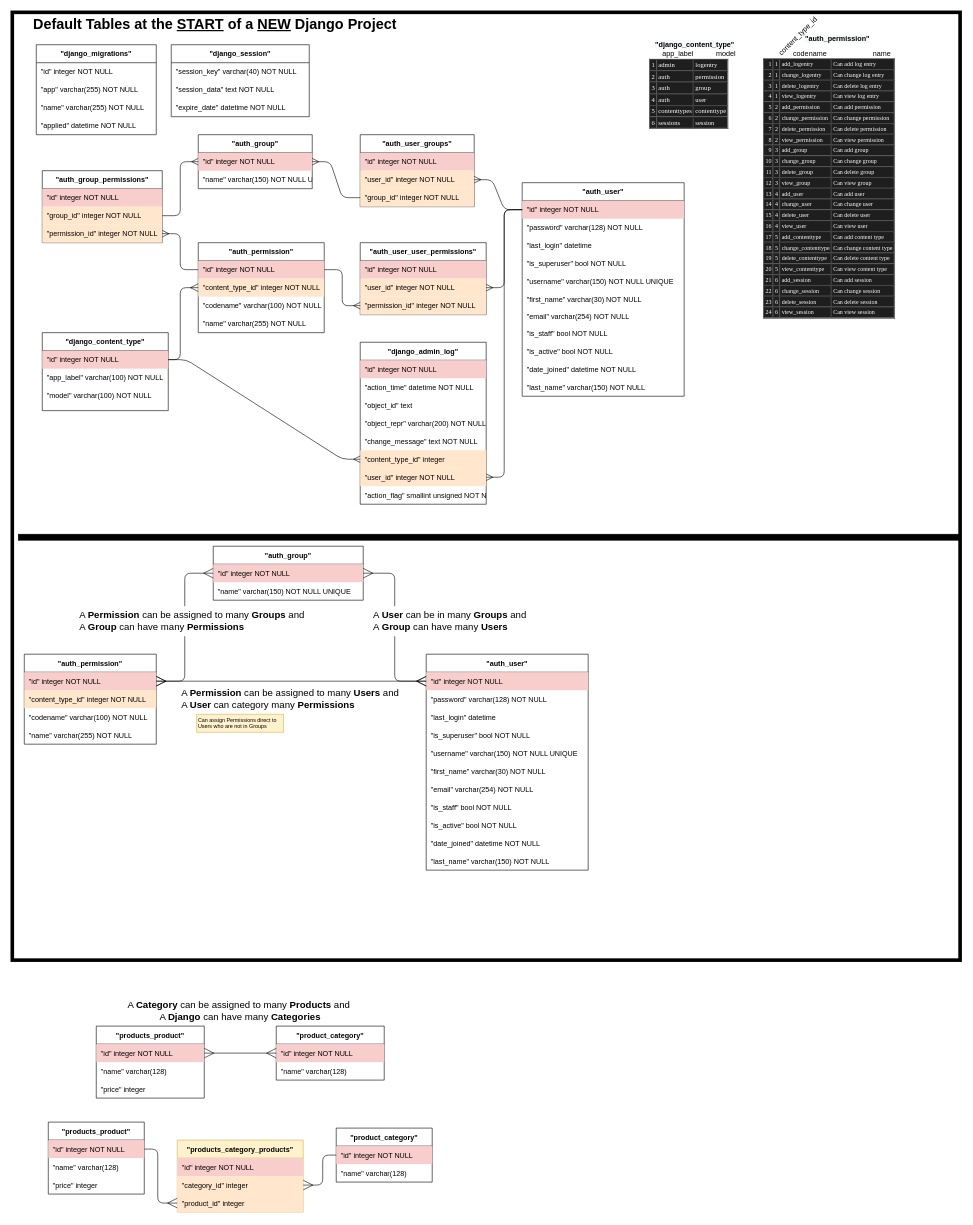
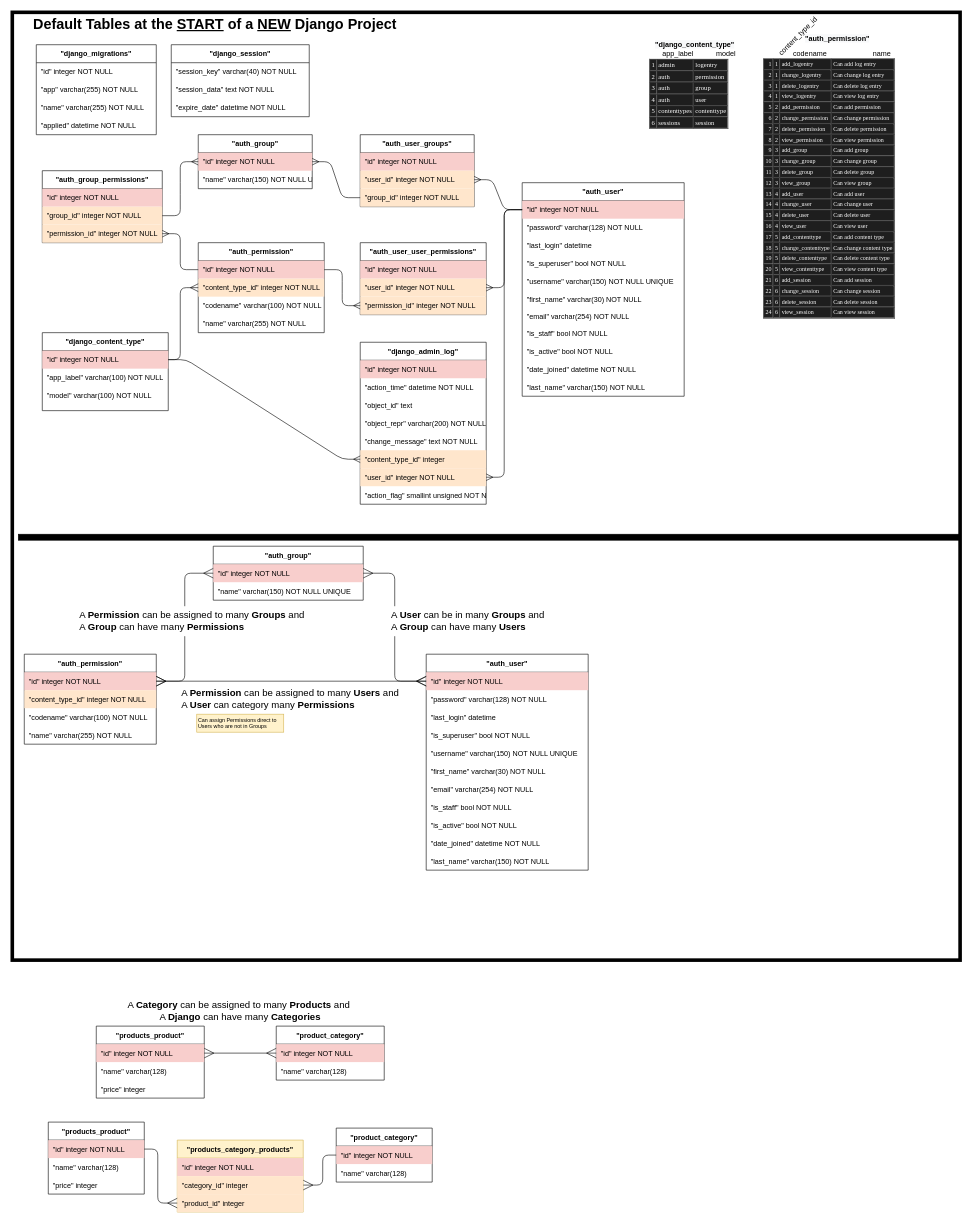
(453, 621) -> (471, 621)
